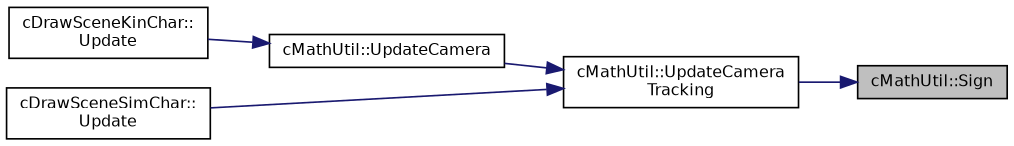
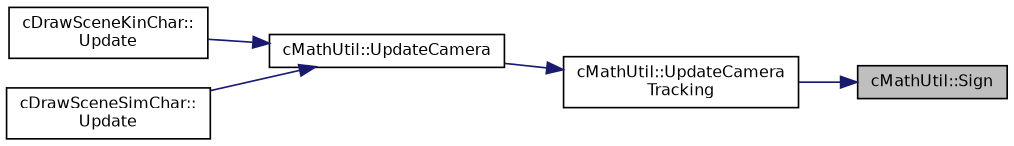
(379, 99) -> (255, 80)
